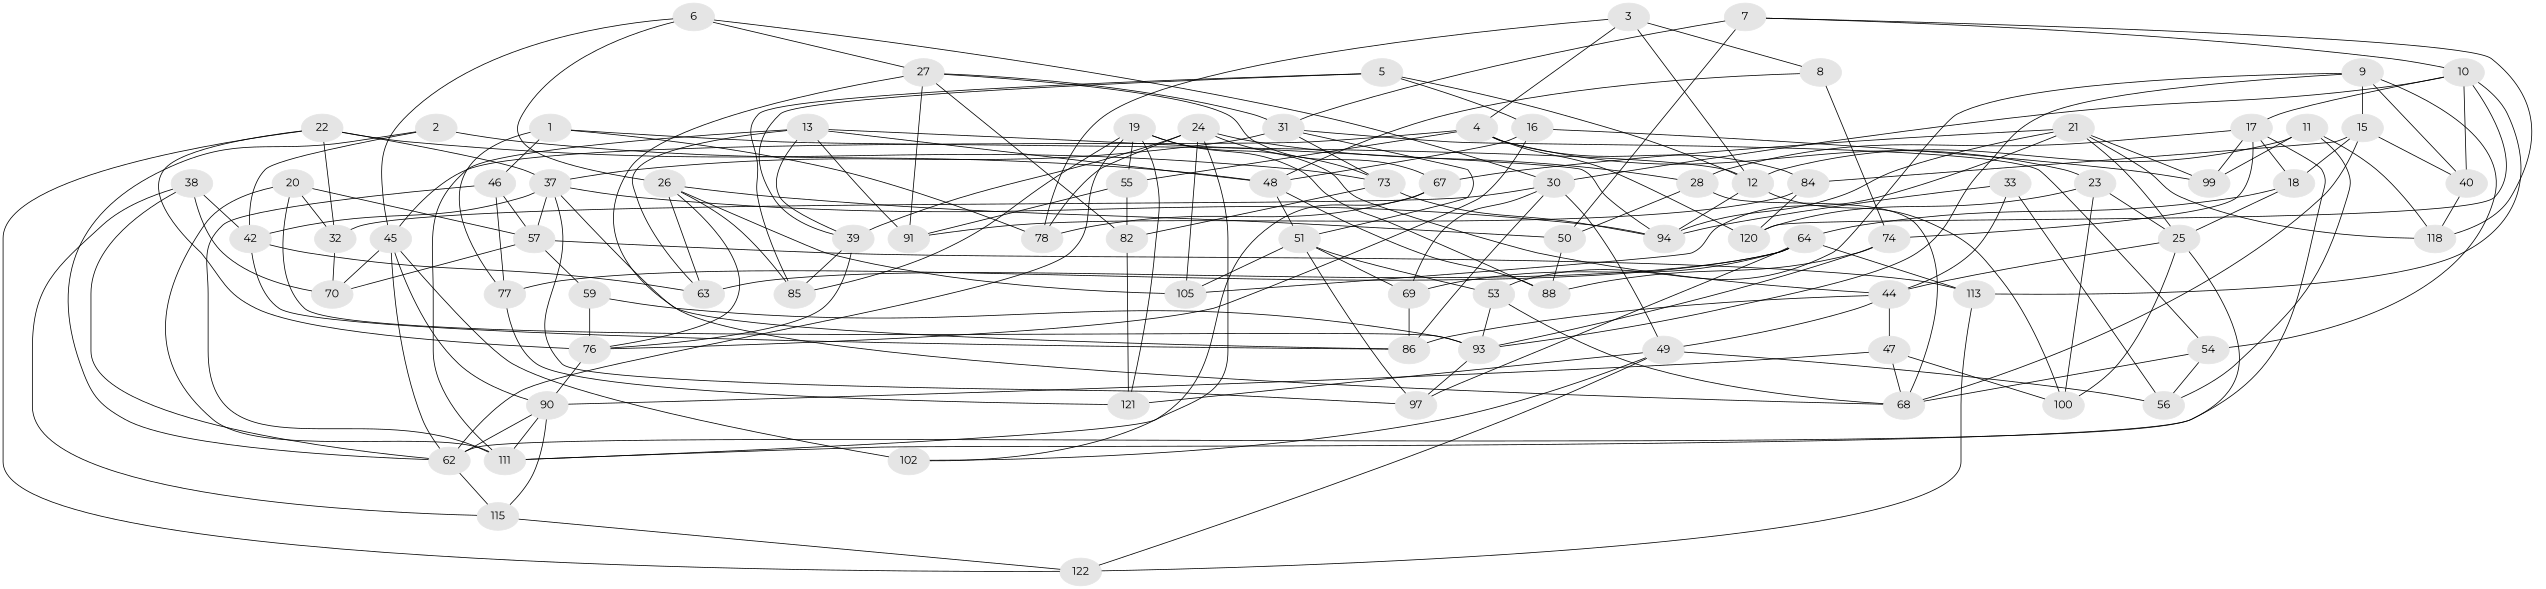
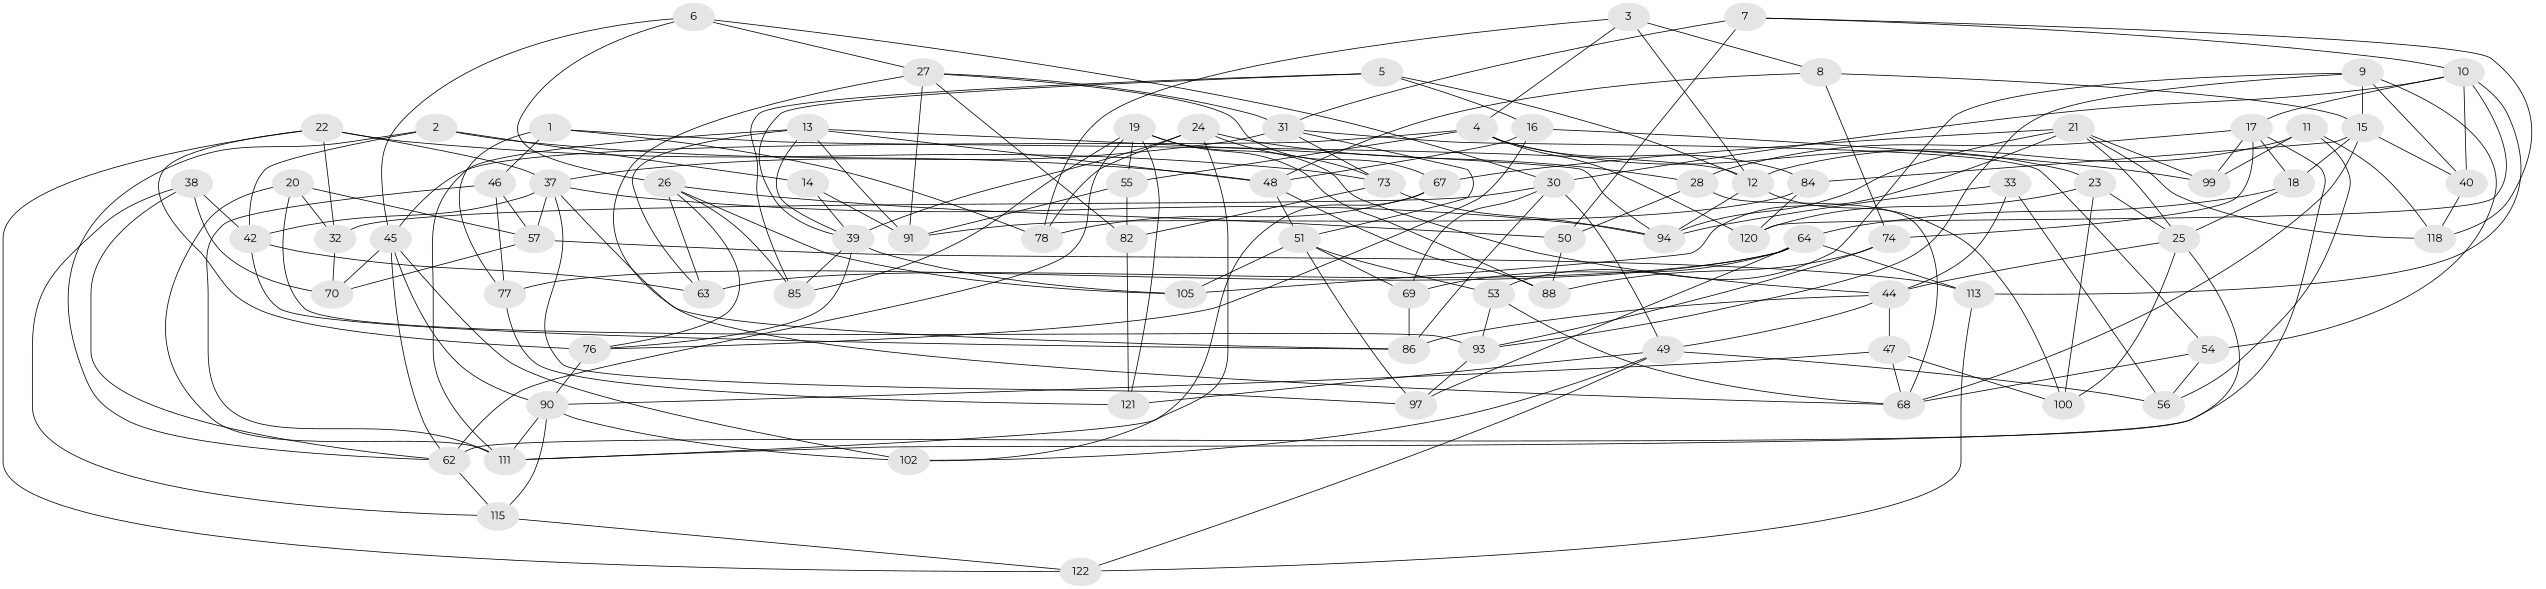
none -> (2121, 88)
none -> (808, 183)
(1193, 197) -> (941, 268)
(590, 294) -> none
(498, 433) -> (724, 446)
